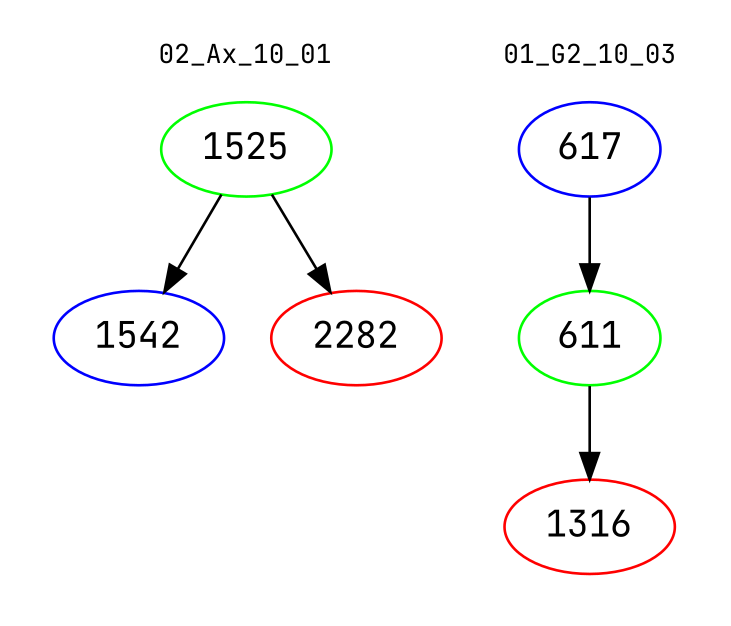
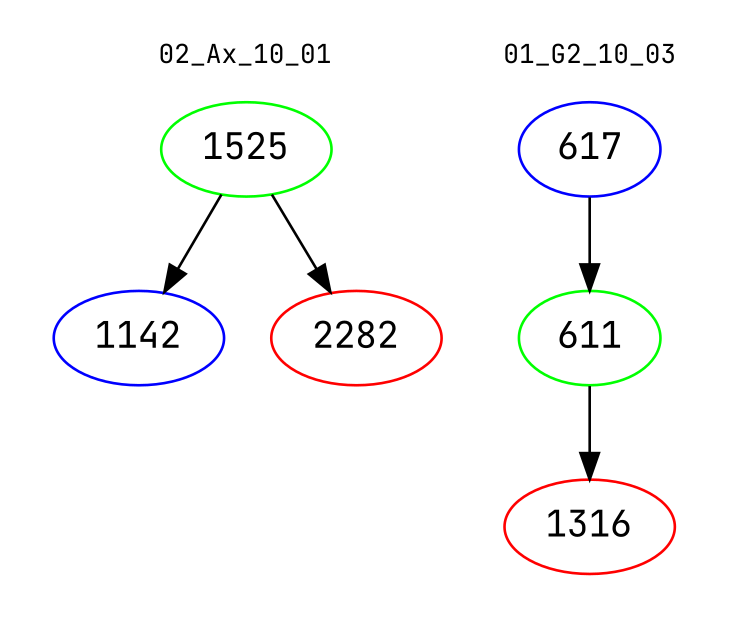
(139, 338) -> (139, 338)
